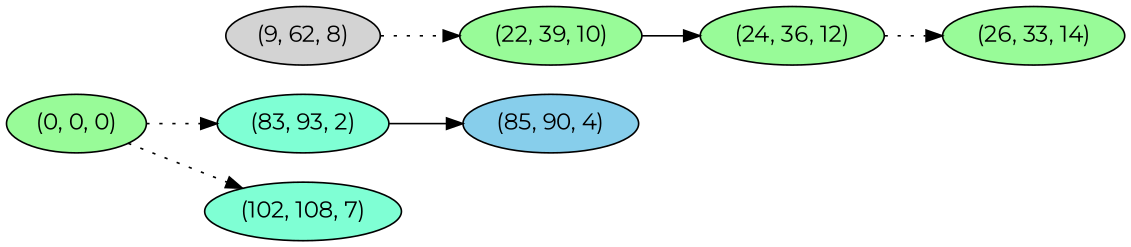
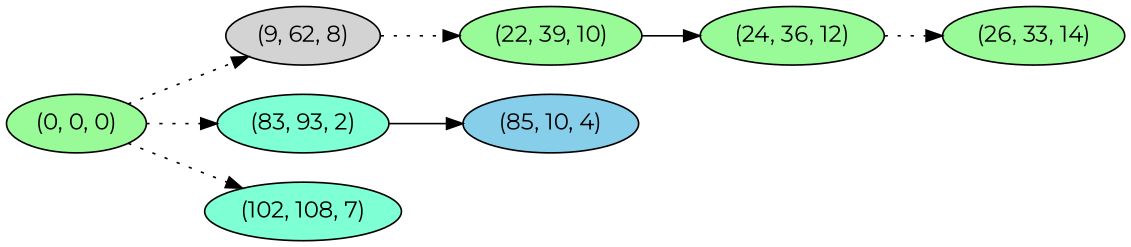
none -> (181, 83)
(551, 124) -> (551, 124)
